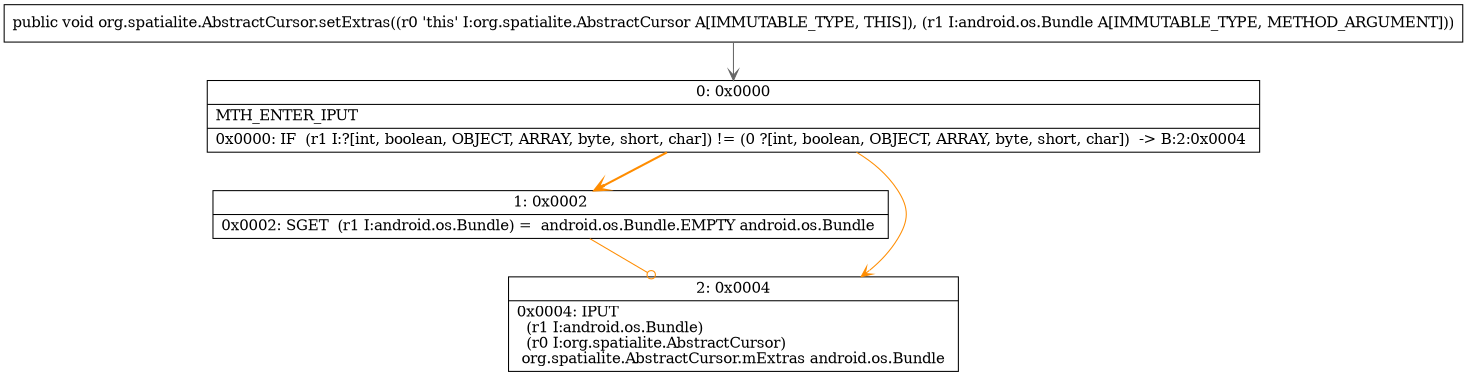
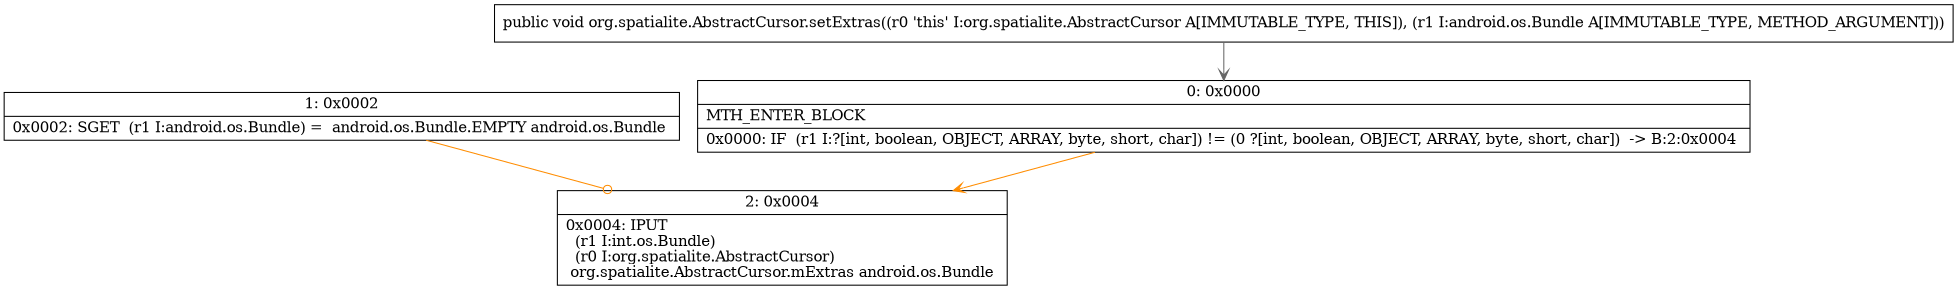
(287, 116) -> (786, 116)
(635, 169) -> none
(610, 328) -> (641, 242)
